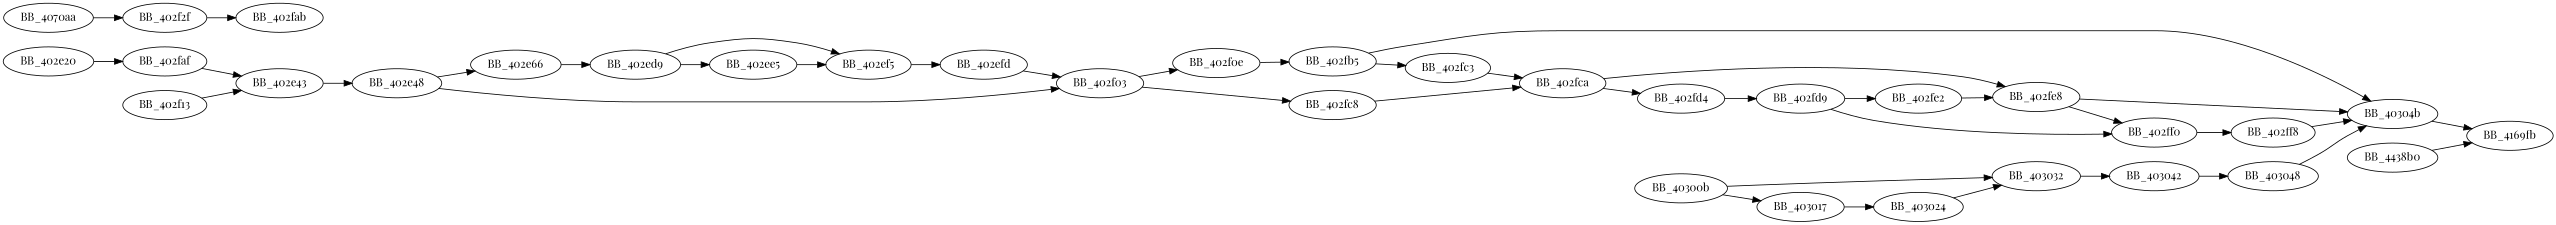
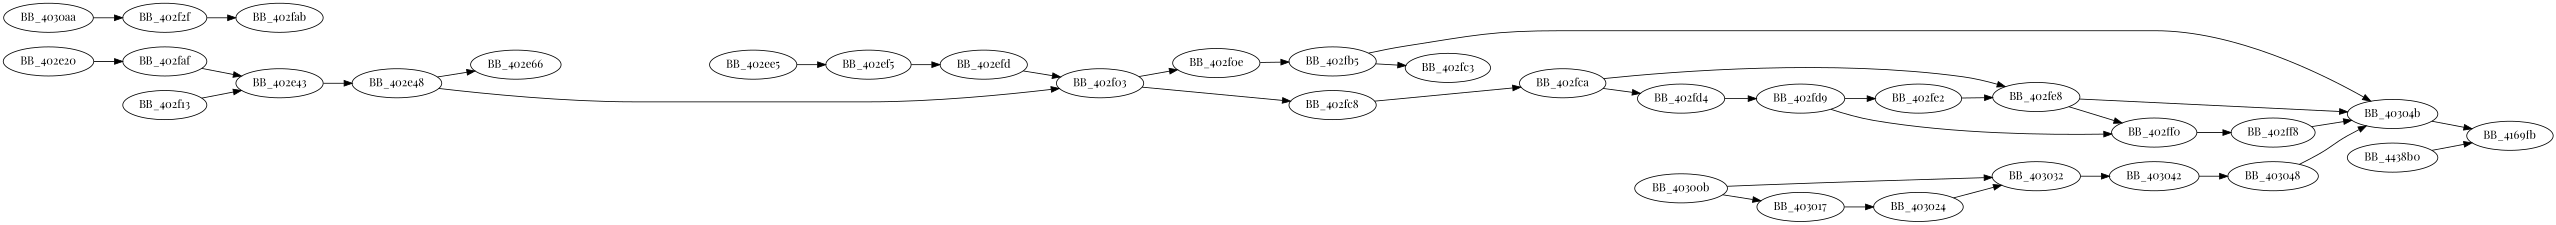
(48, 18) -> (48, 18)
(635, 65) -> none
(1501, 75) -> none
